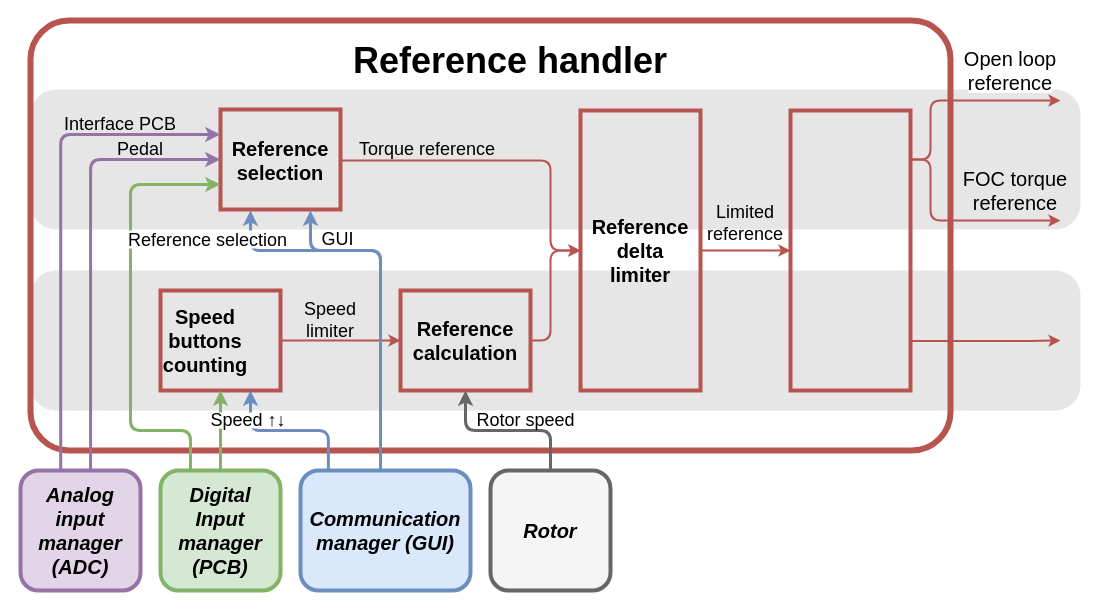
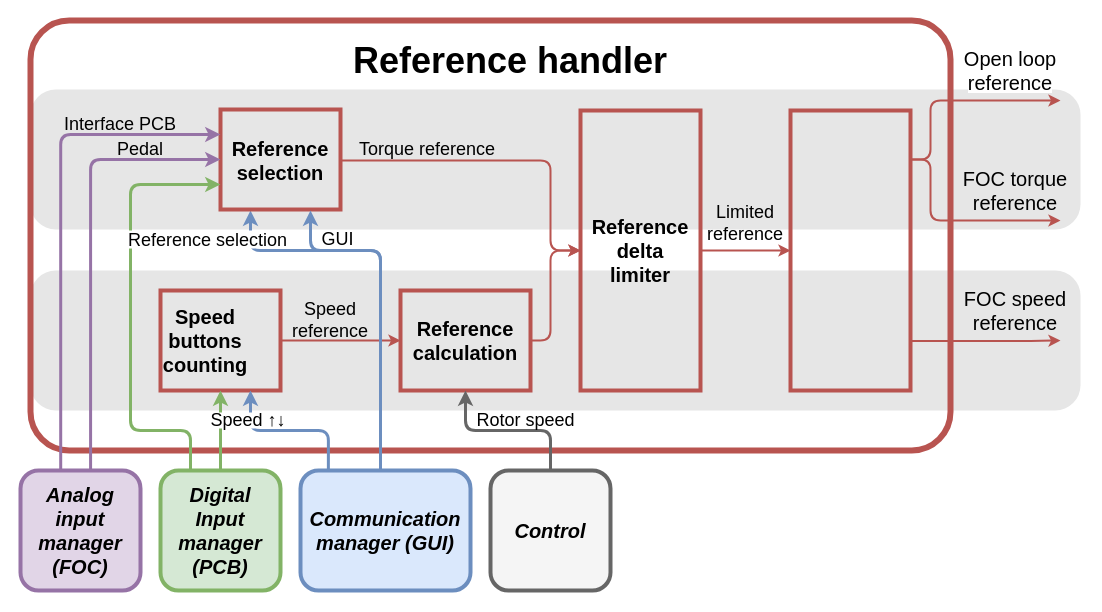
none -> (1016, 311)
(331, 321) -> (331, 321)
(81, 531) -> (81, 531)
(551, 531) -> (551, 531)
